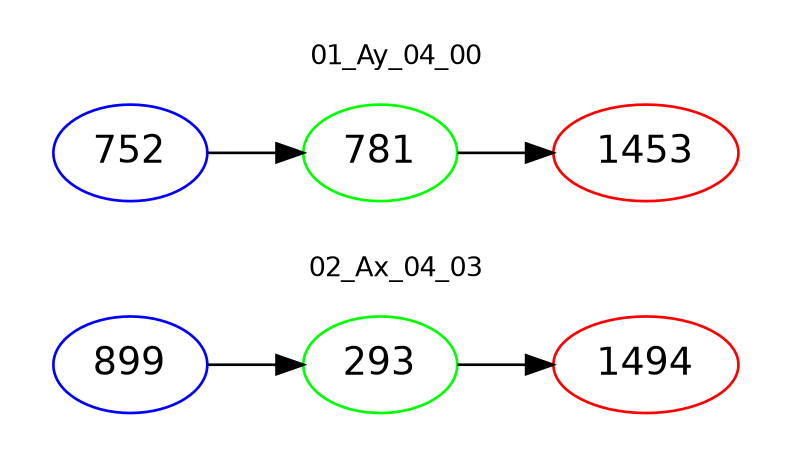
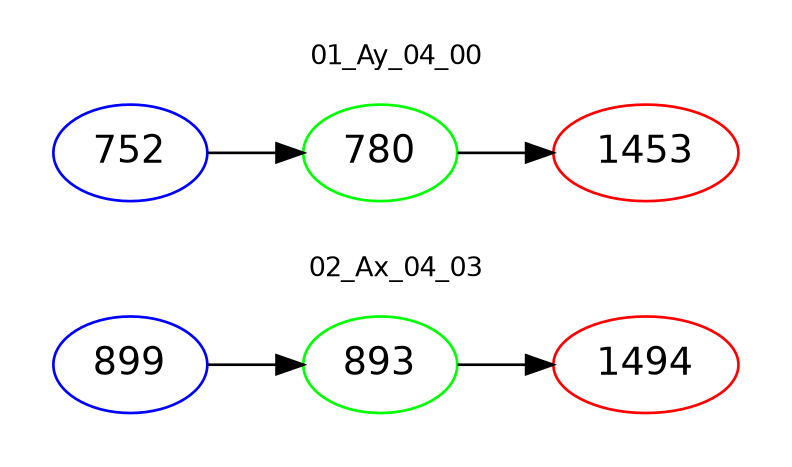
(380, 153) -> (380, 153)
(380, 365) -> (380, 365)
